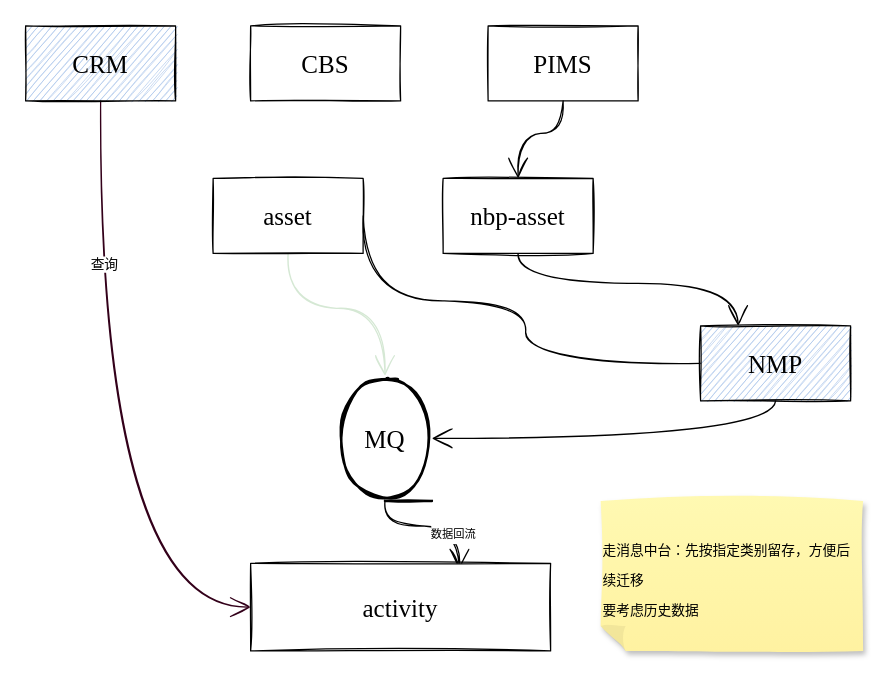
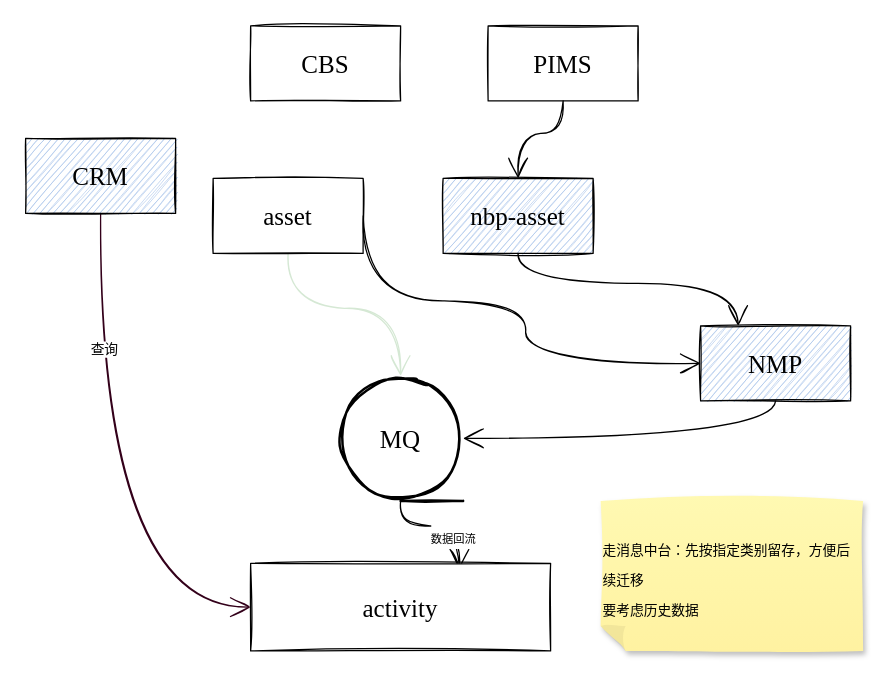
(101, 63) -> (101, 176)
(518, 216) -> (518, 216)
(695, 363) -> (695, 363)
(385, 438) -> (401, 438)
